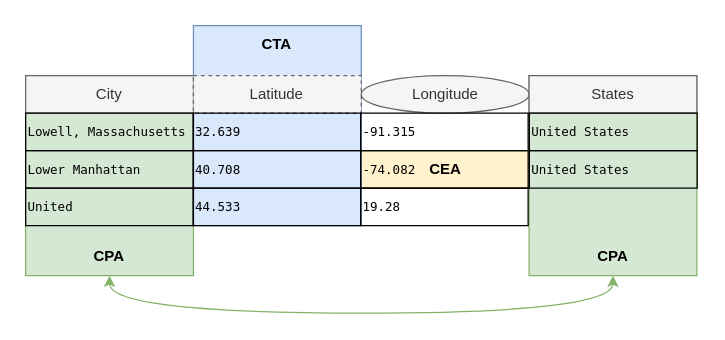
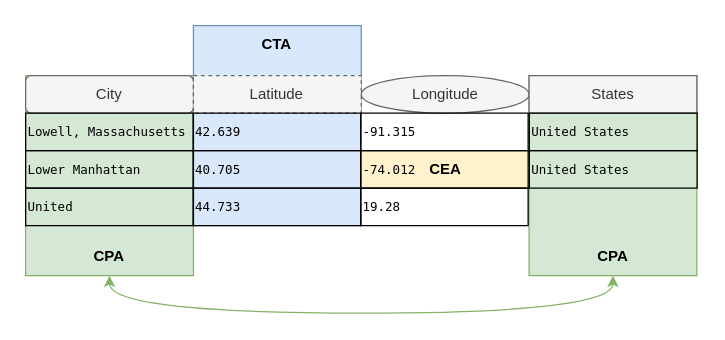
(110, 94) -> (110, 94)
(215, 132) -> (215, 132)
(215, 169) -> (215, 169)
(386, 169) -> (386, 169)
(215, 207) -> (215, 207)
